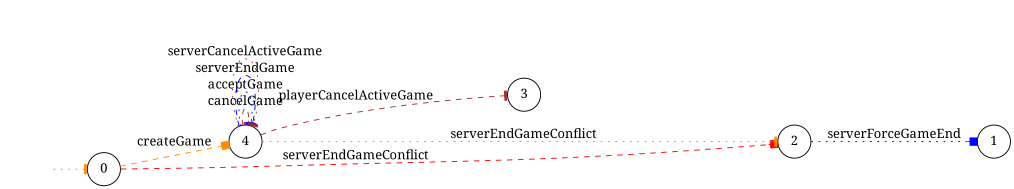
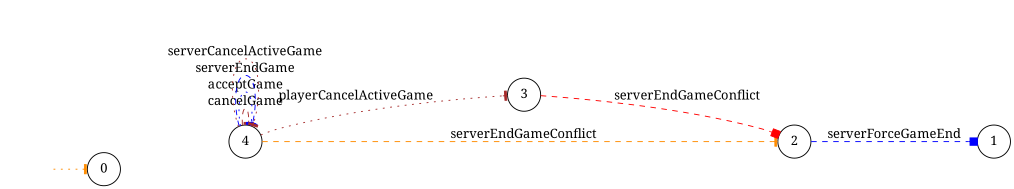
(381, 109) -> (381, 109)
(518, 142) -> (518, 142)
(890, 142) -> (890, 142)
(170, 156) -> none
(445, 162) -> (656, 108)
